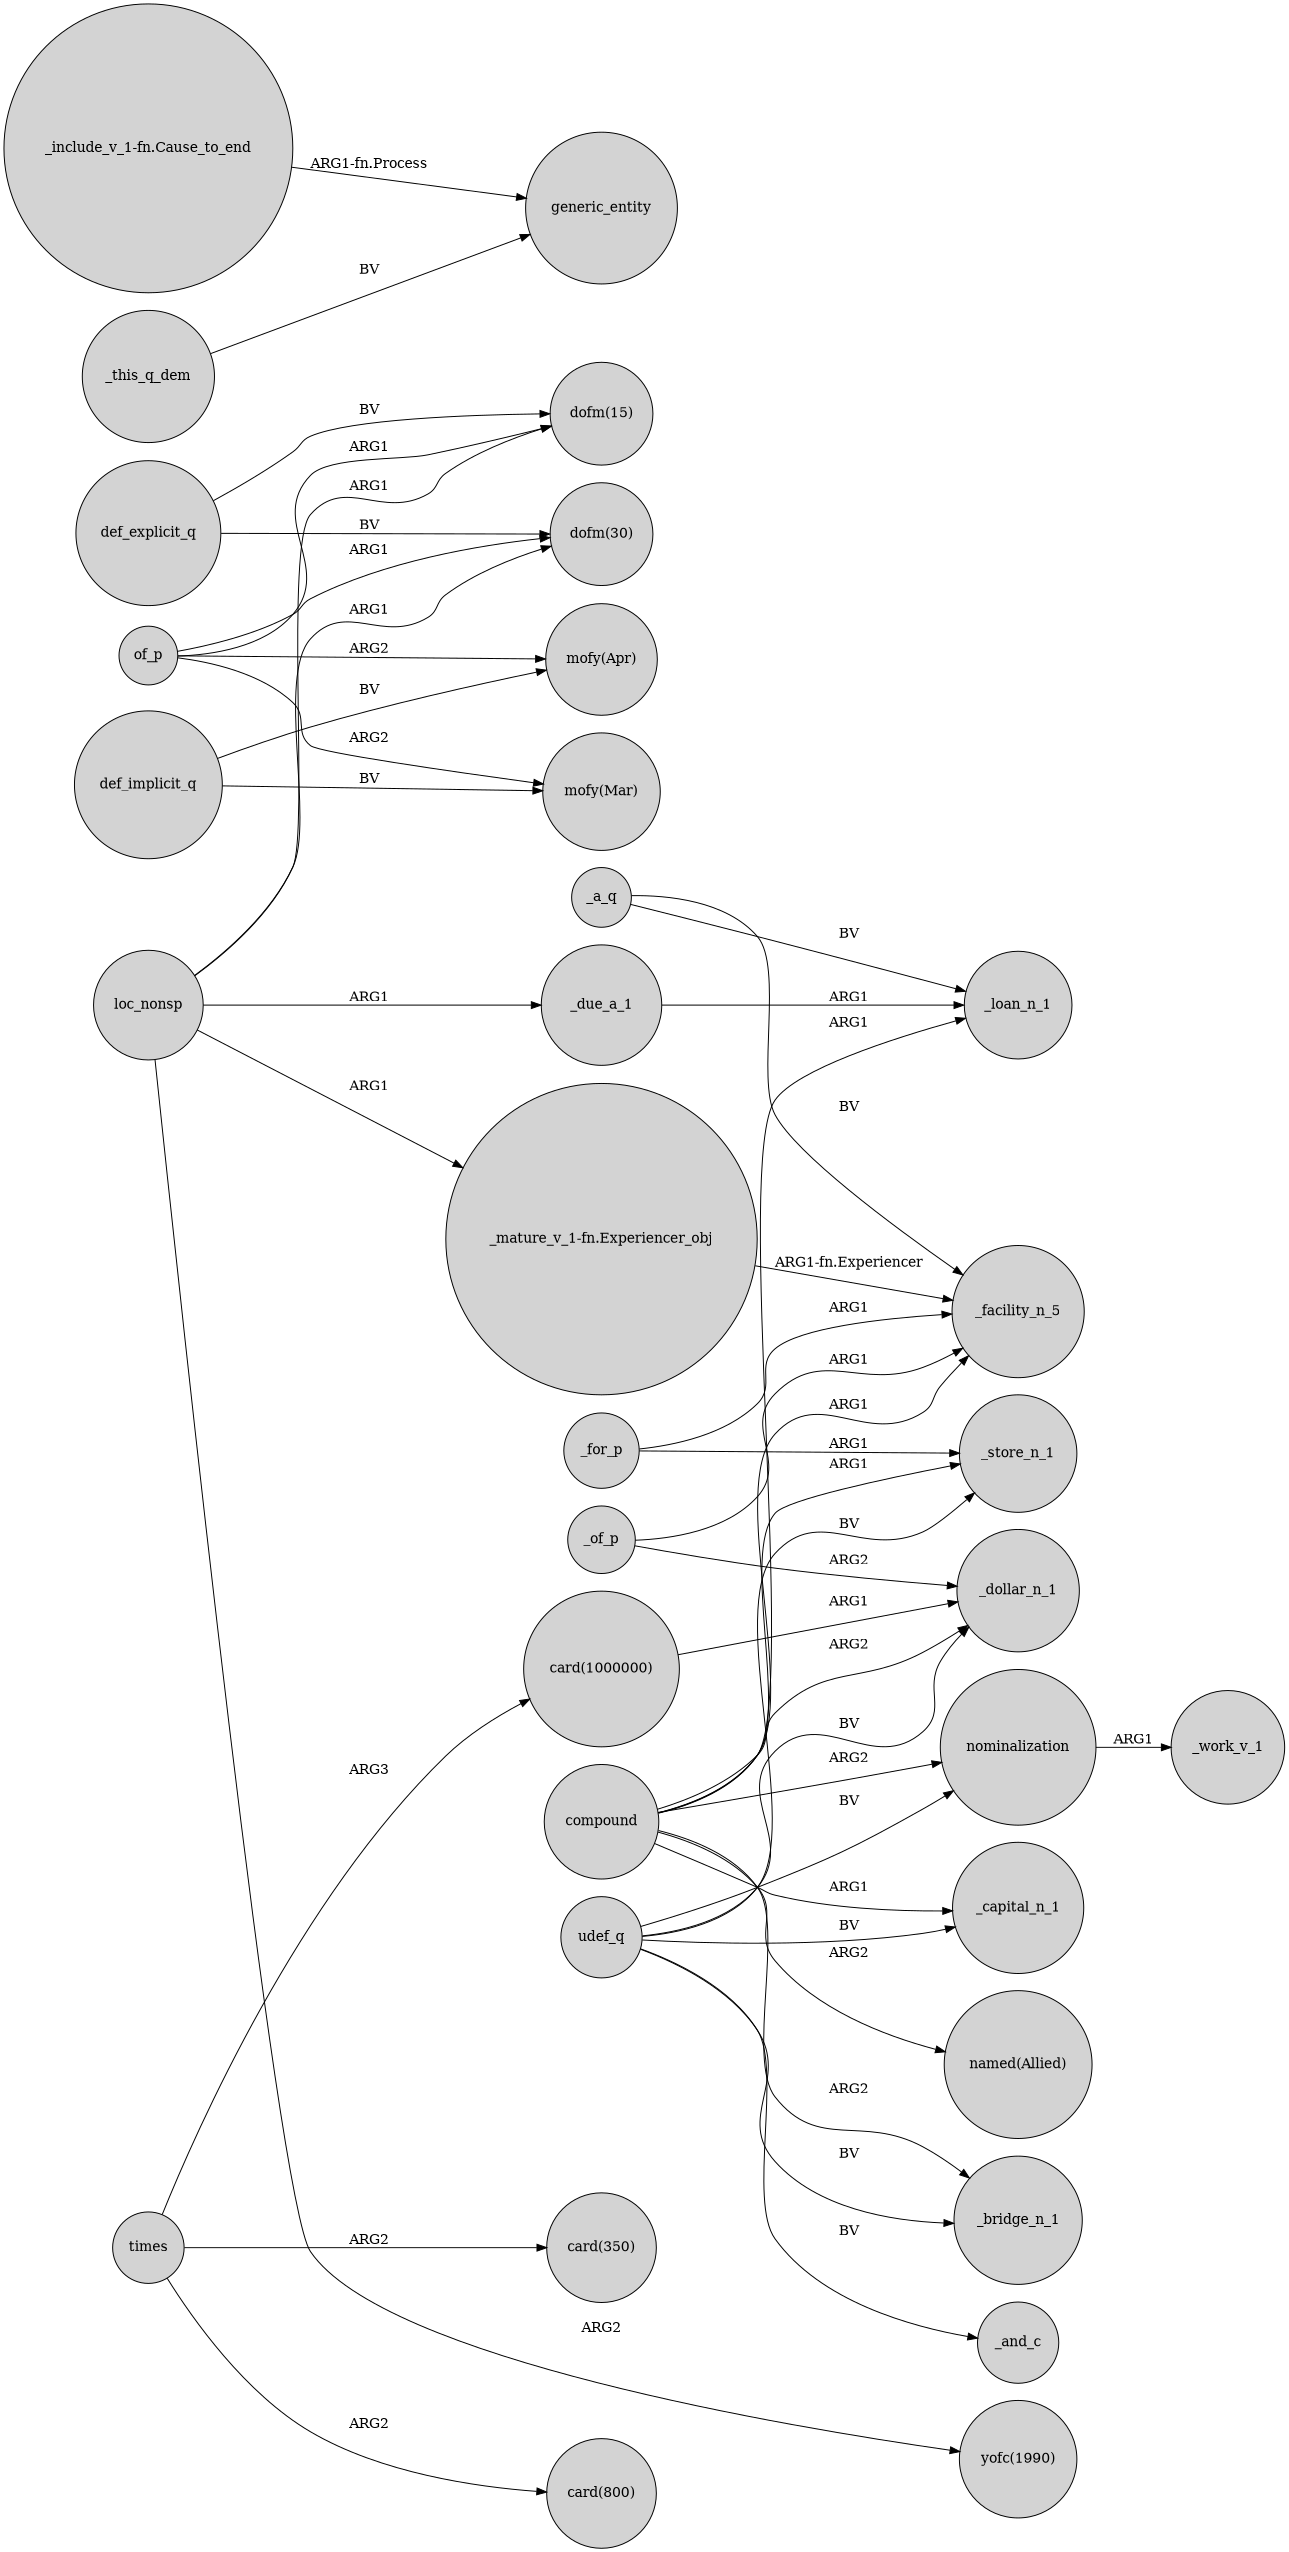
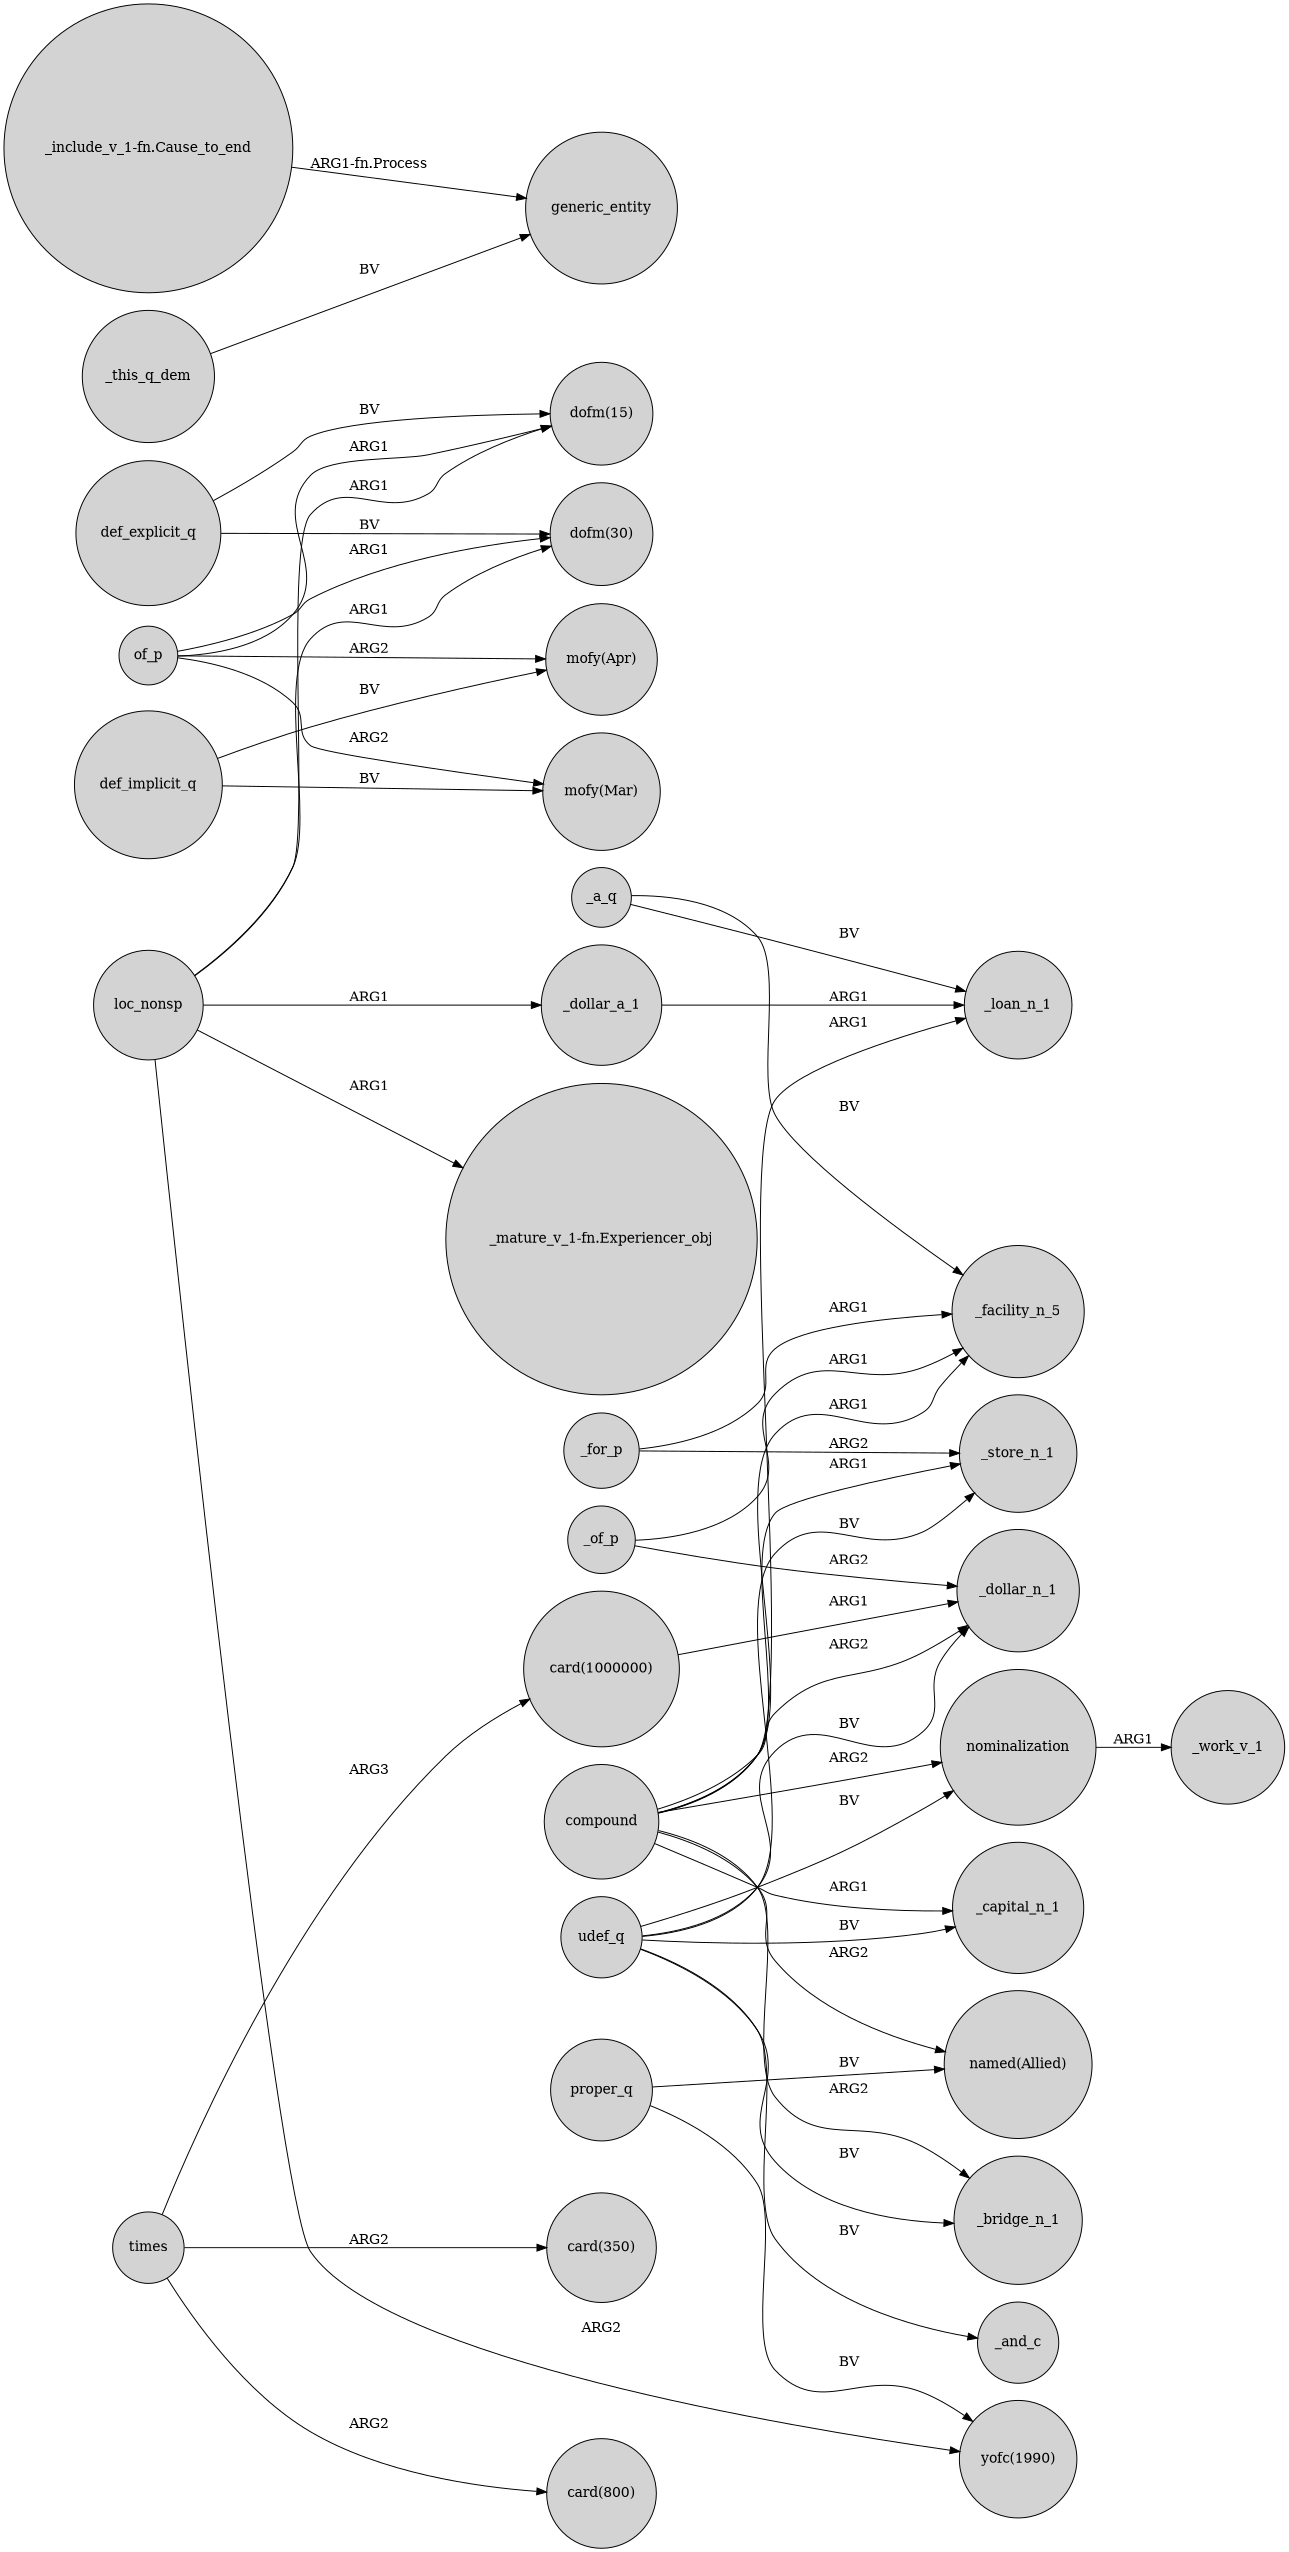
(602, 1005) -> (602, 1005)
(849, 1282) -> none
(849, 1444) -> (849, 1444)
none -> (602, 2090)
